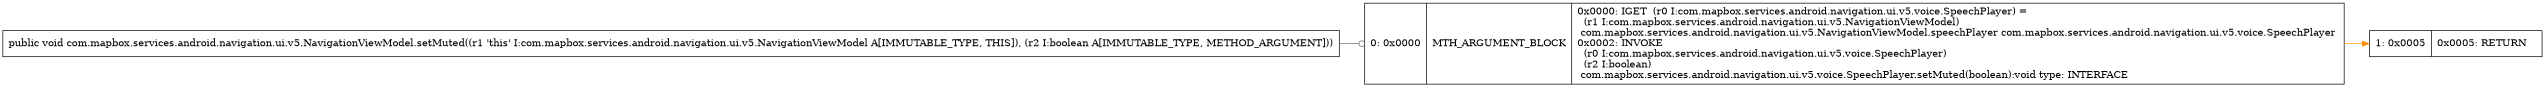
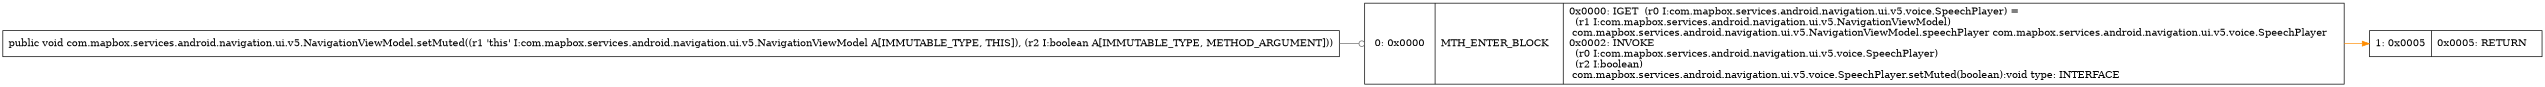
(1499, 43) -> (1495, 43)
